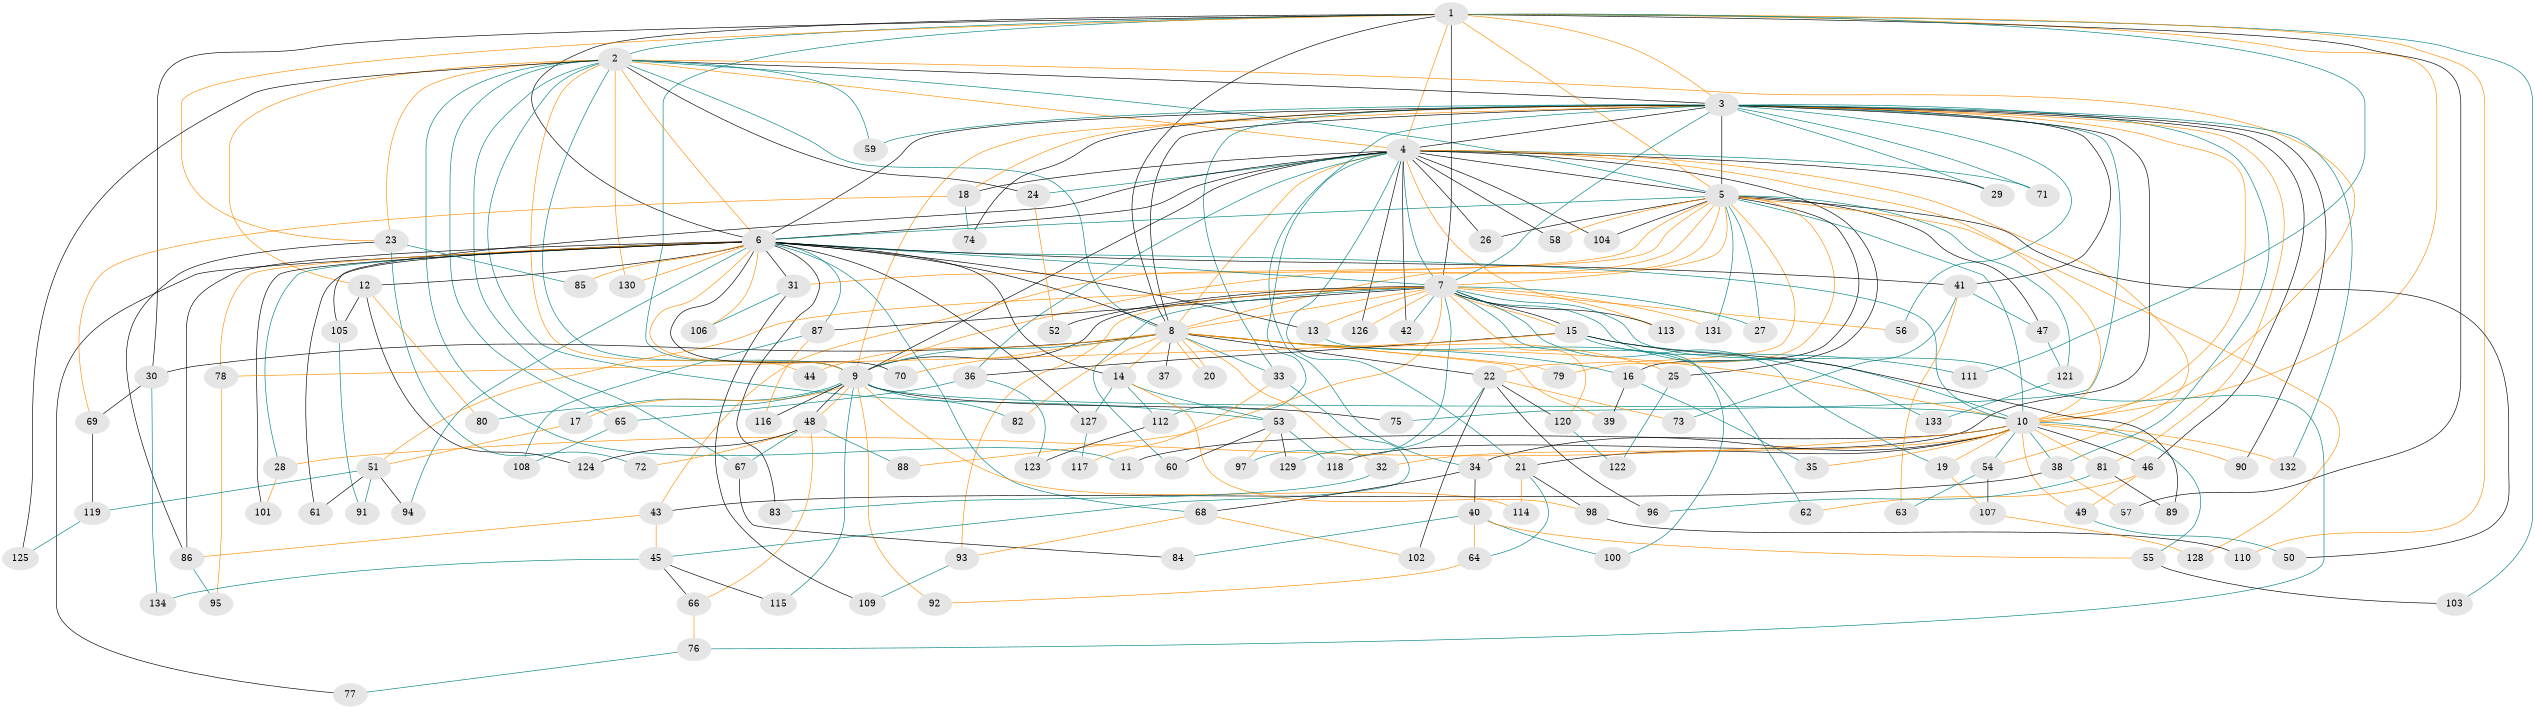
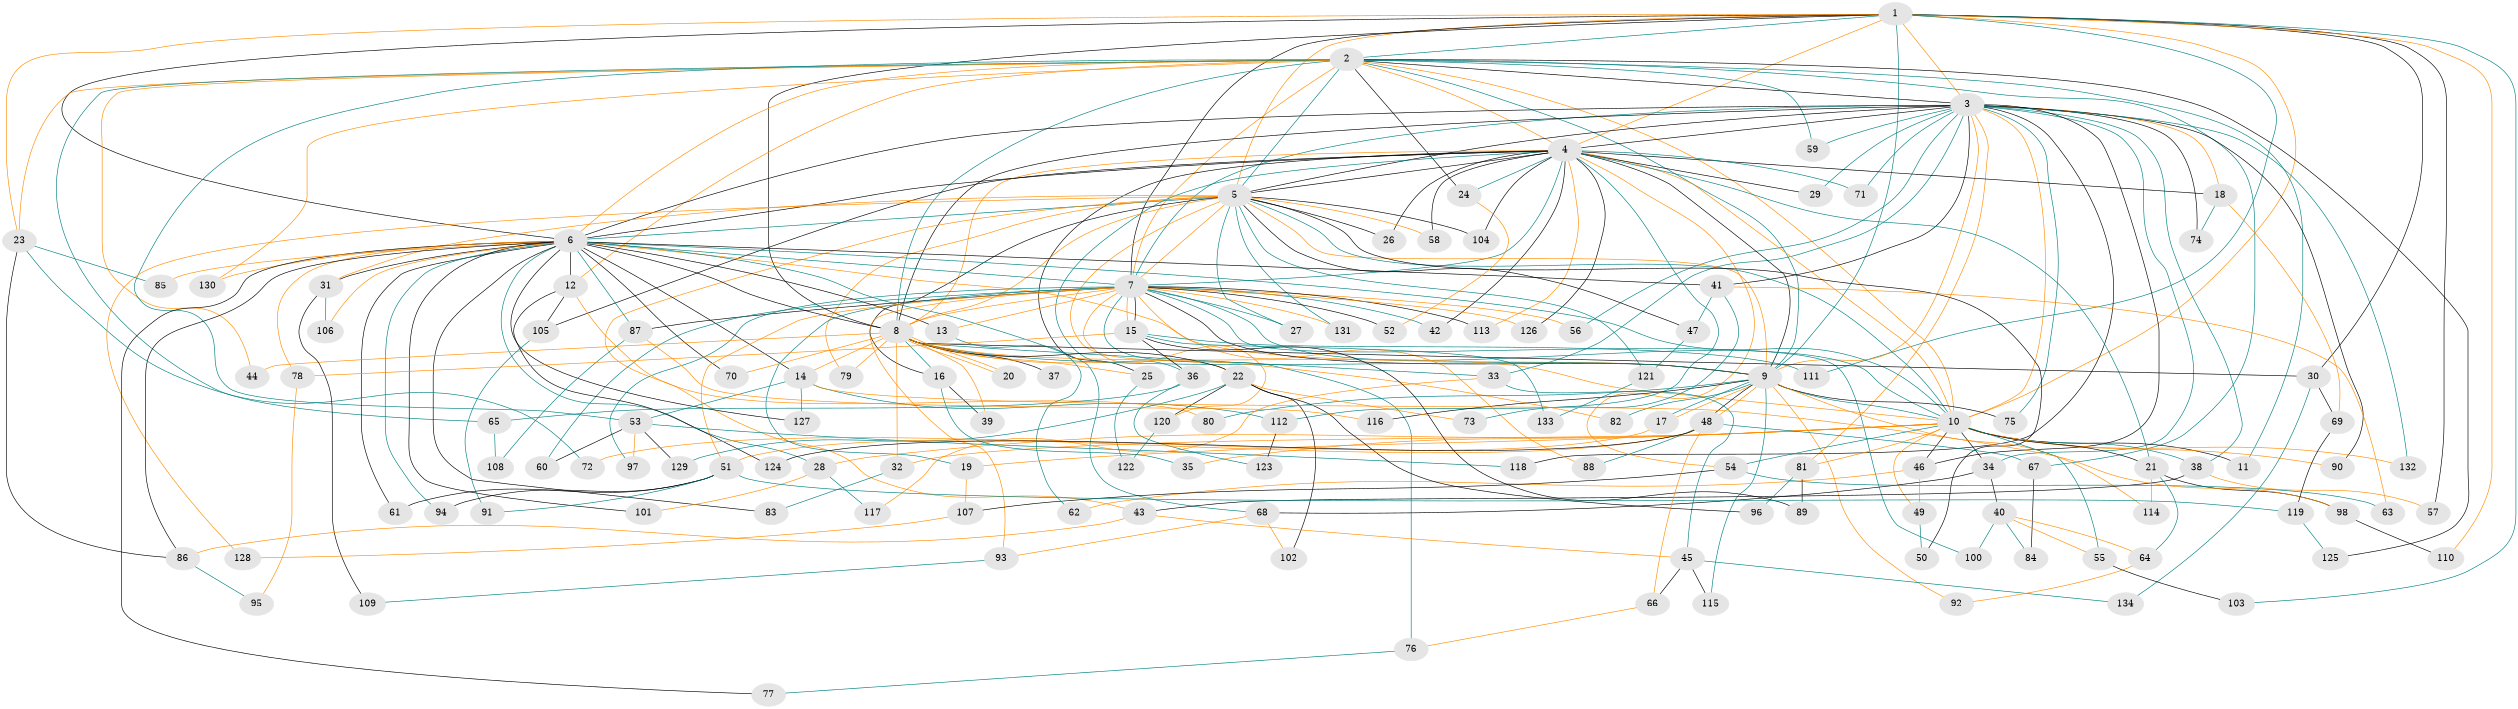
none -> (1220, 150)
(1085, 440) -> (851, 494)
